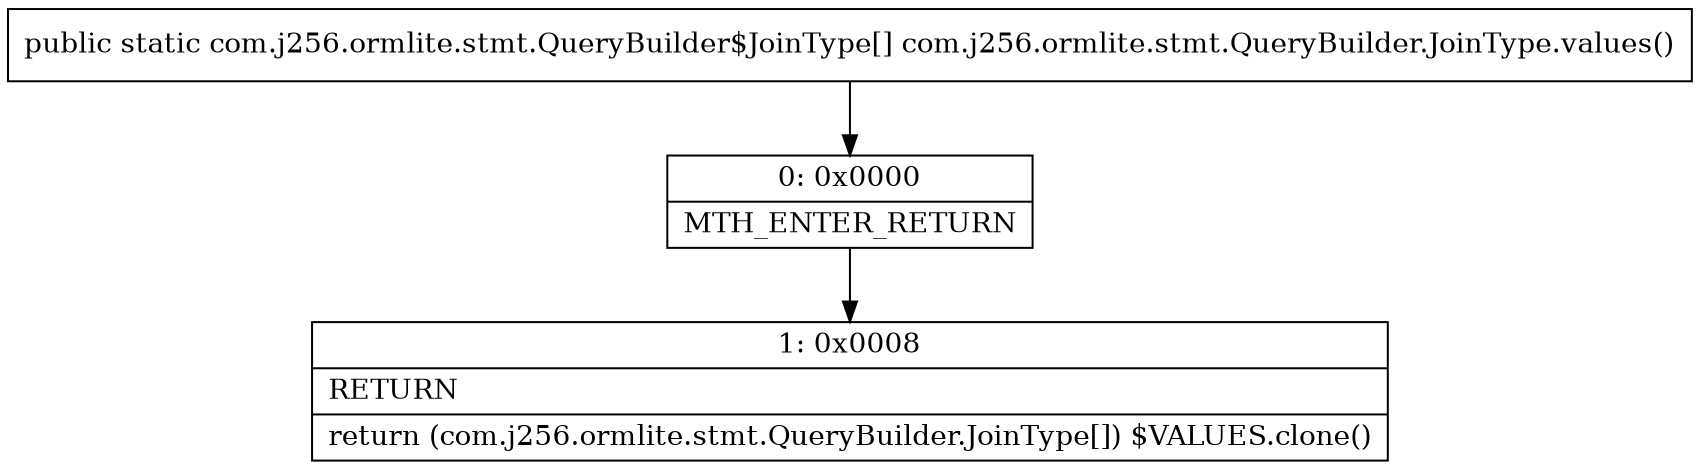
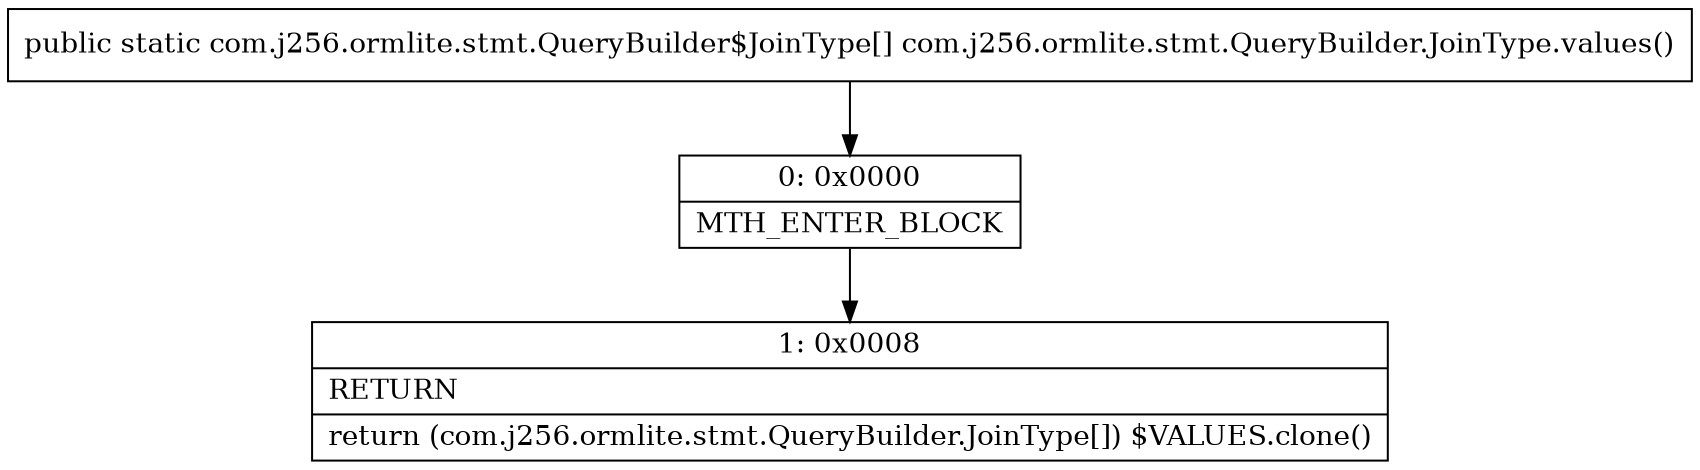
(850, 224) -> (850, 224)
